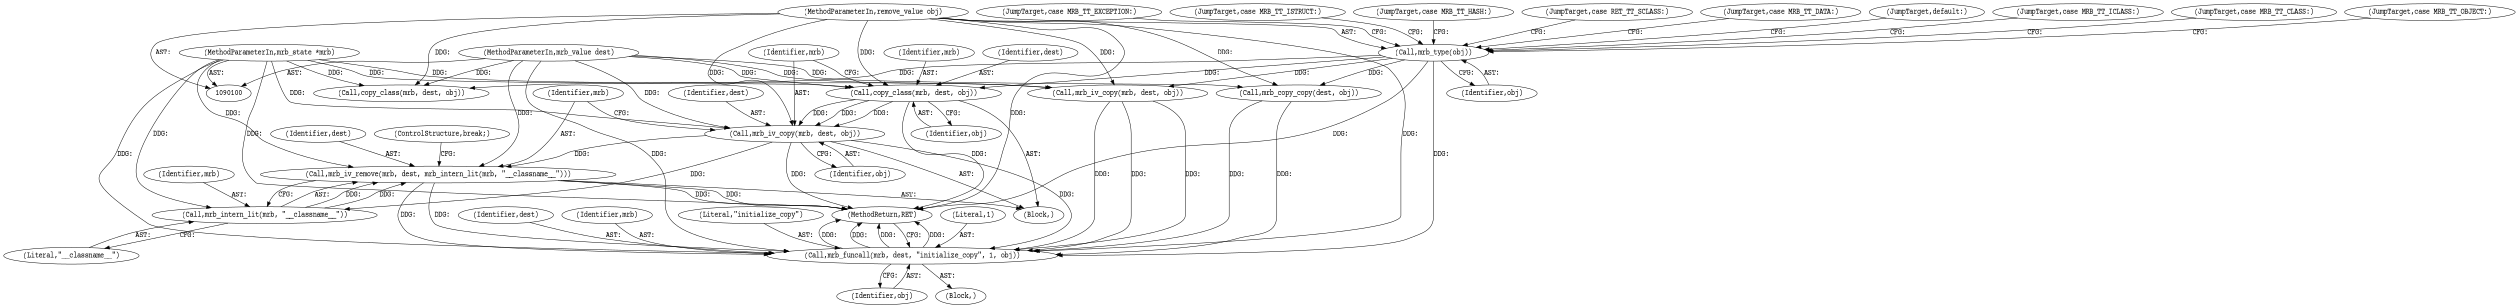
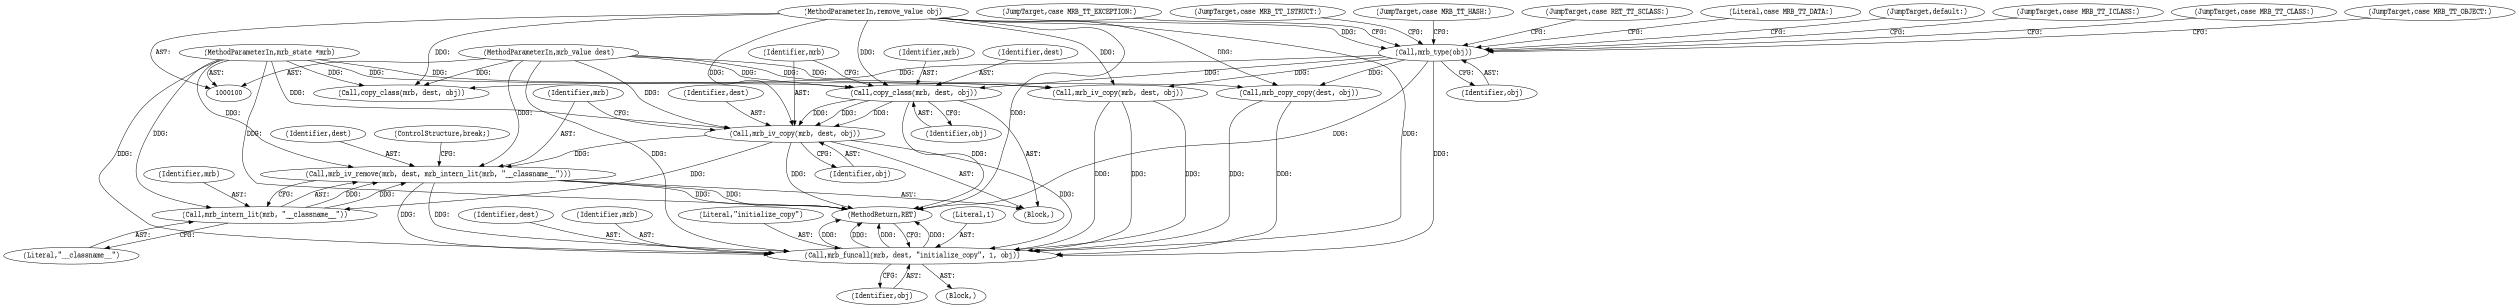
(1781, 12) -> (1781, 12)
(1351, 32) -> (1351, 32)
(229, 93) -> (229, 93)
